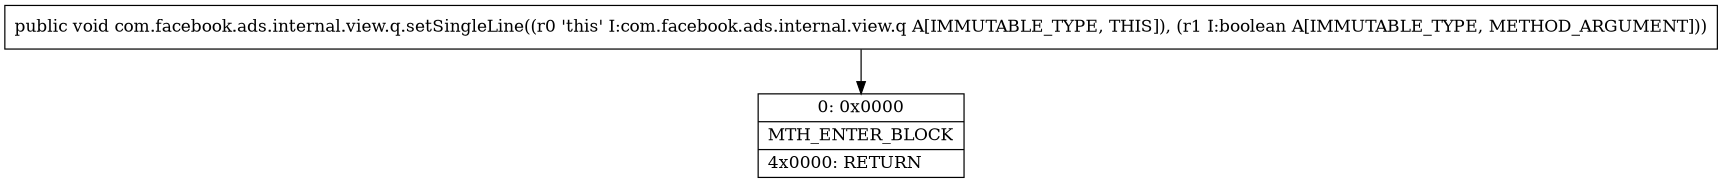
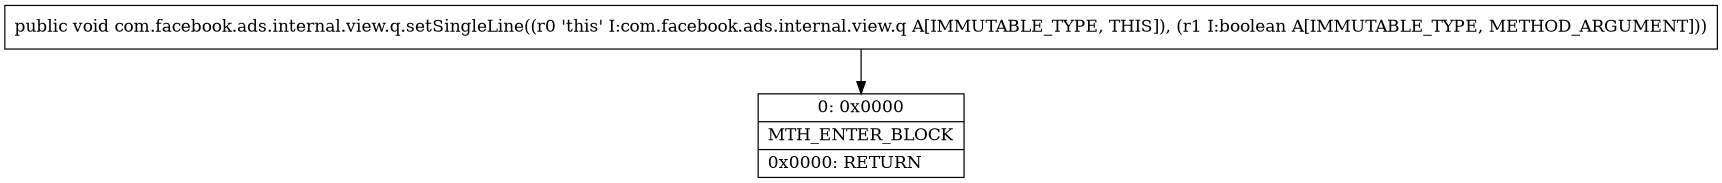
(853, 163) -> (853, 163)
